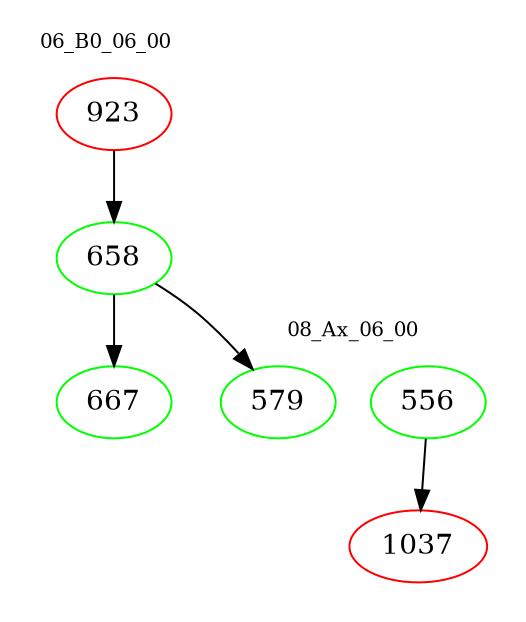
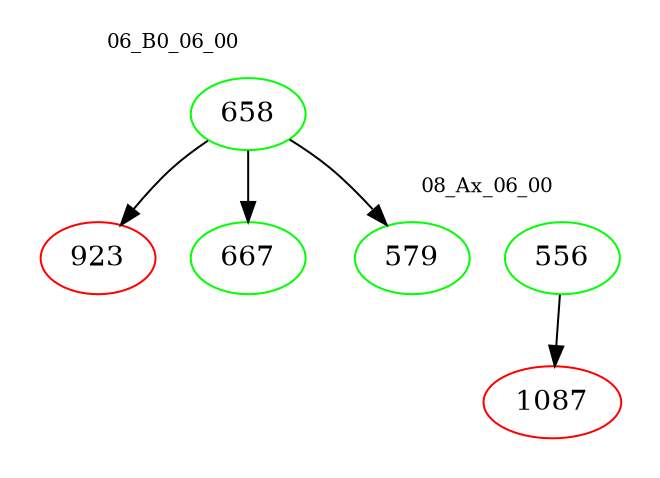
(114, 176) -> (168, 172)
(418, 546) -> (552, 402)
